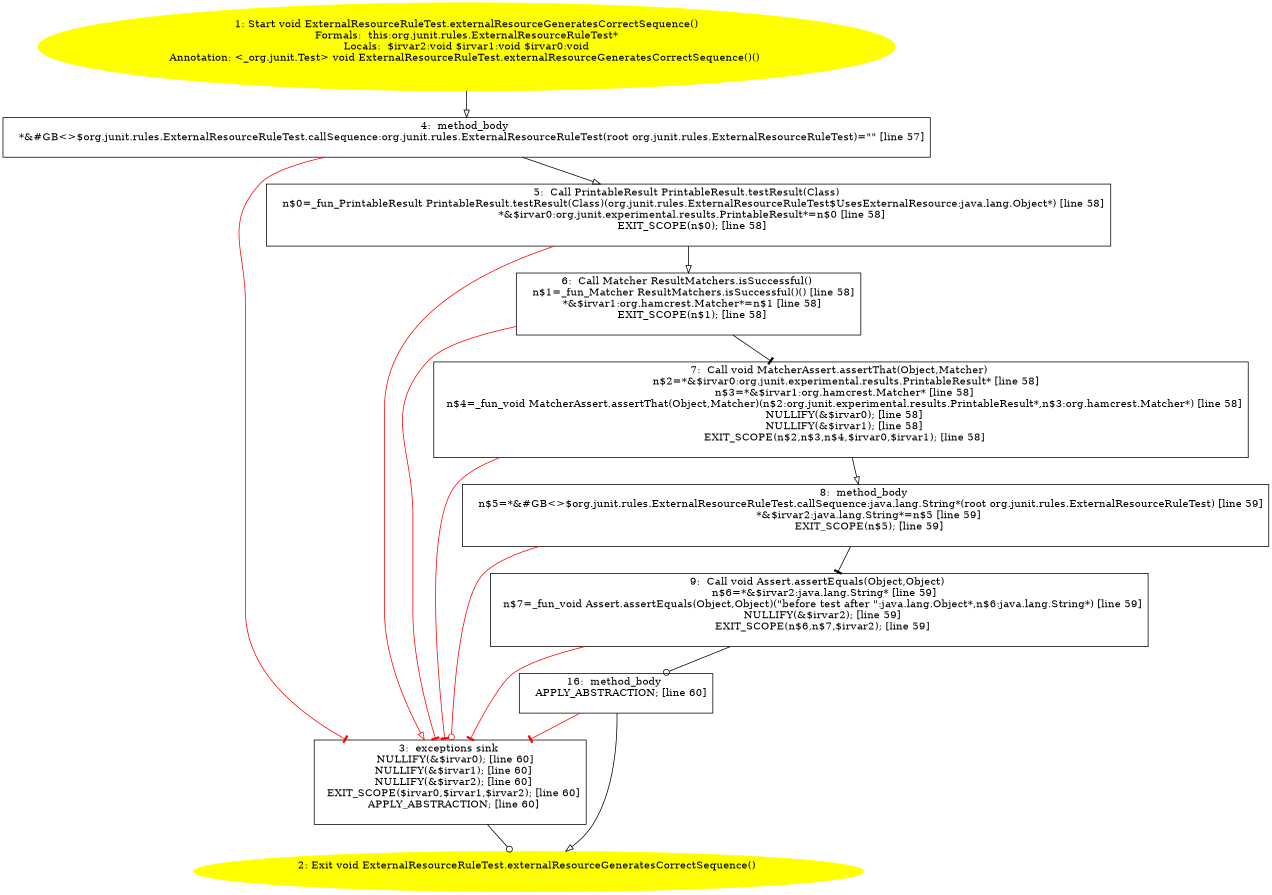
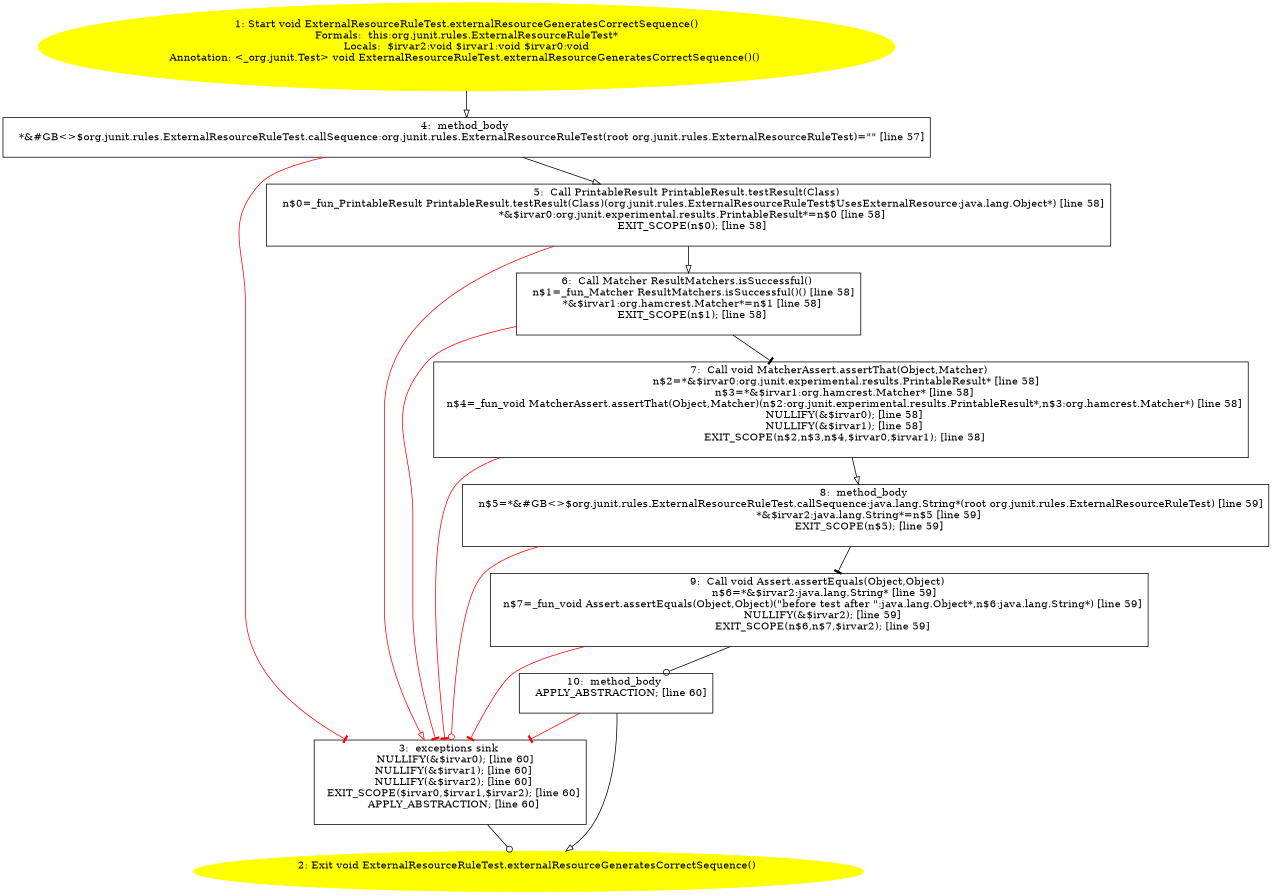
(616, 693) -> (616, 693)
